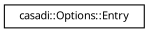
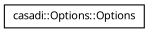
(74, 16) -> (74, 16)
